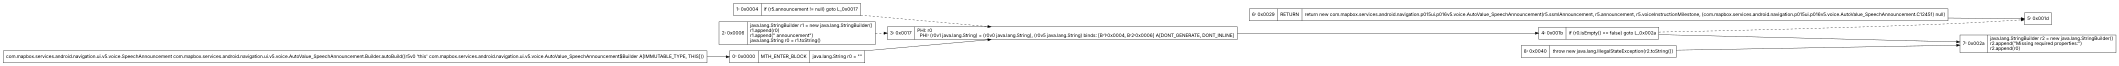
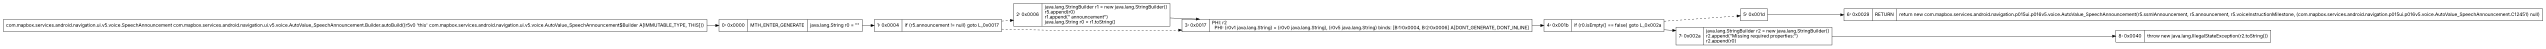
(1985, 18) -> (1804, 15)
none -> (1006, 21)
(765, 30) -> (1060, 12)
(926, 30) -> (1220, 23)
(880, 33) -> (1183, 18)
(926, 45) -> (867, 26)
(1816, 48) -> (1972, 36)
(784, 57) -> (778, 25)
